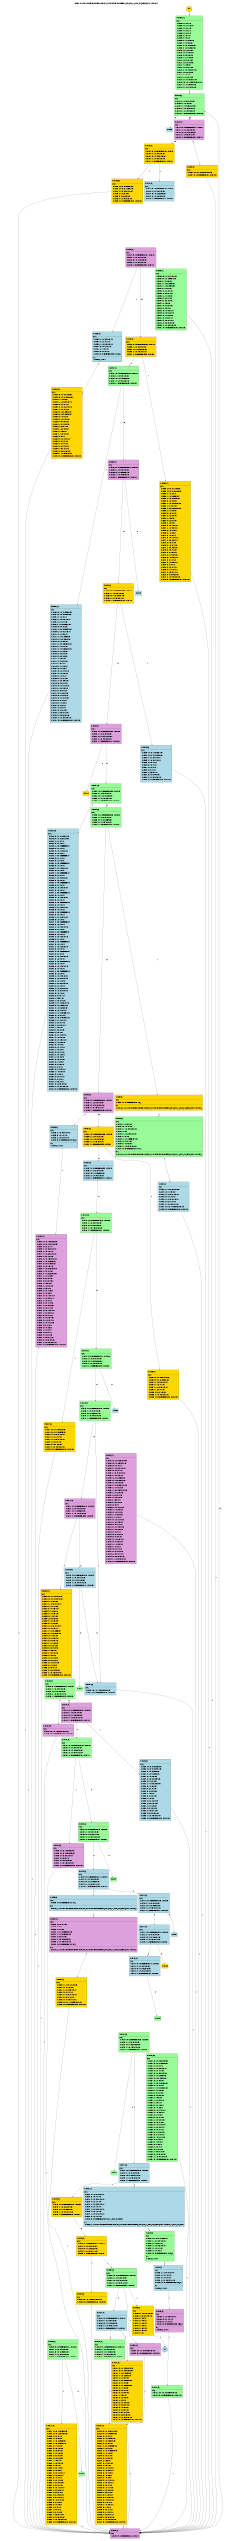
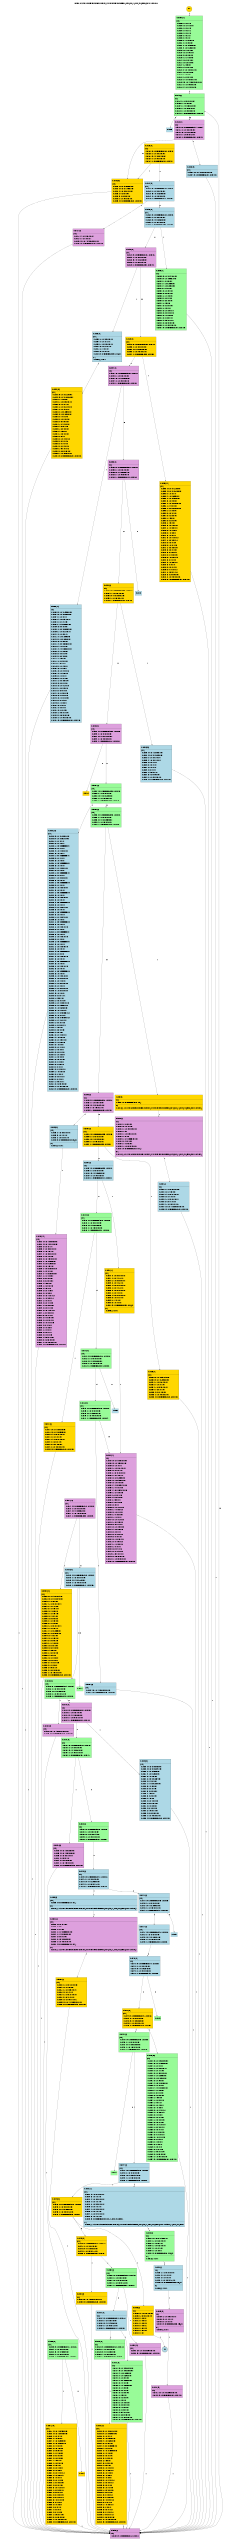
(175, 142) -> (140, 146)
(202, 171) -> (202, 171)
none -> (159, 218)
none -> (89, 238)
(123, 376) -> (123, 376)
(159, 1137) -> (159, 1137)
none -> (119, 1291)
(88, 1459) -> (105, 1436)
(88, 1635) -> (78, 1633)
(113, 1879) -> none
(165, 1966) -> none
none -> (138, 2018)
(133, 2296) -> (126, 2245)
(127, 2392) -> (127, 2392)
(167, 2392) -> (167, 2392)
(144, 2397) -> (145, 2443)
(82, 2474) -> (82, 2474)
